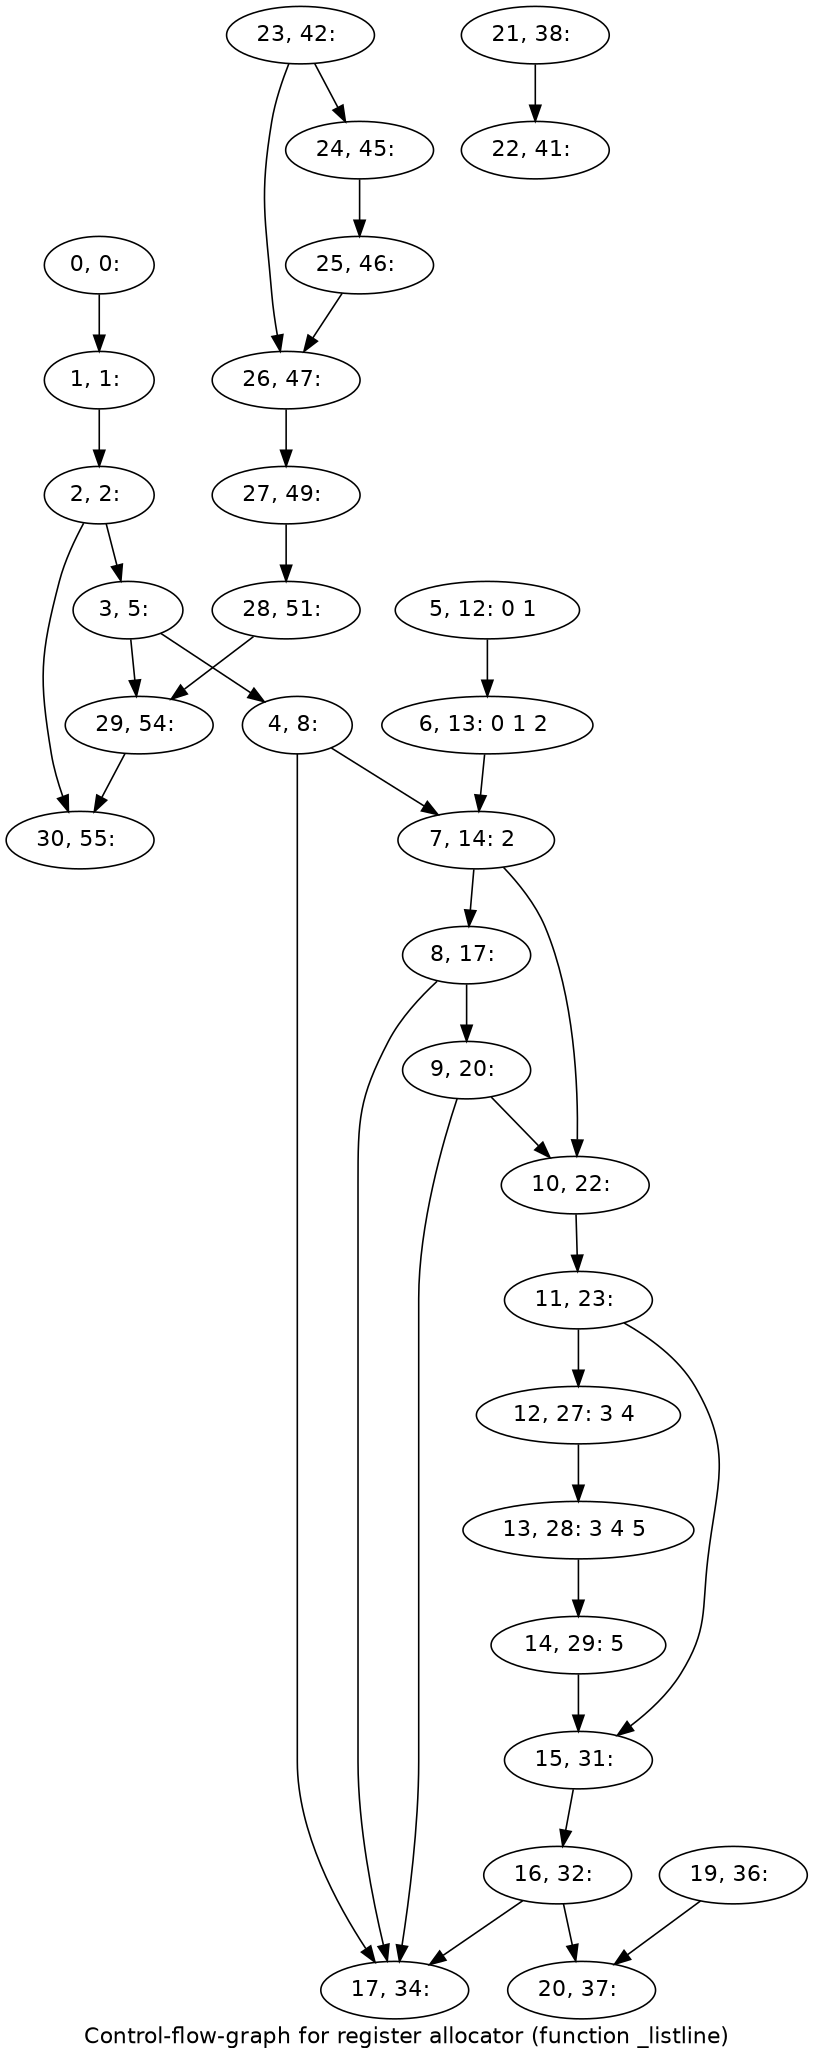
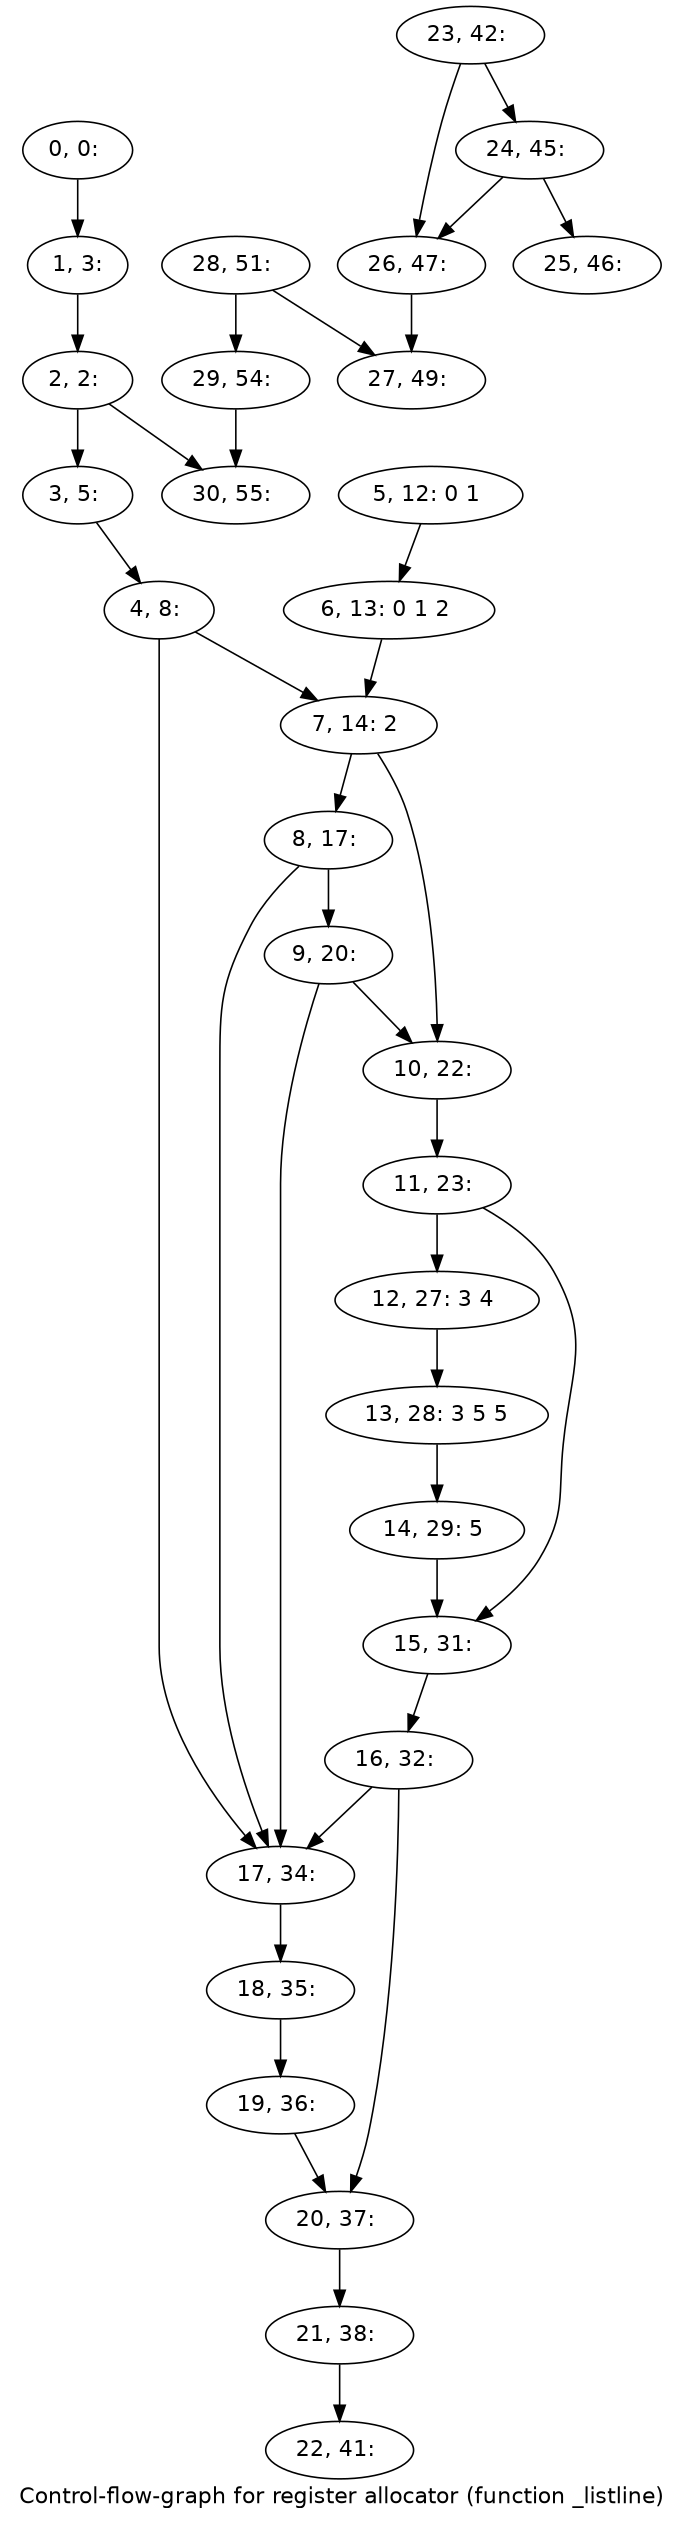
(328, 316) -> (477, 202)
(99, 380) -> (78, 265)
(286, 545) -> (317, 318)
(133, 660) -> none
(578, 1530) -> (437, 1415)
none -> (281, 1990)
none -> (340, 2270)
